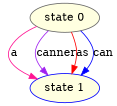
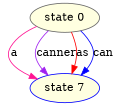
(65, 88) -> (65, 88)
